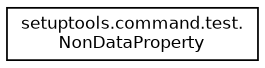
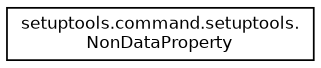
(132, 34) -> (160, 34)
